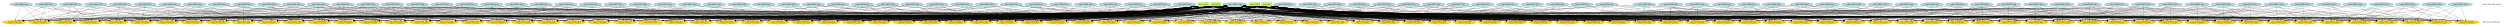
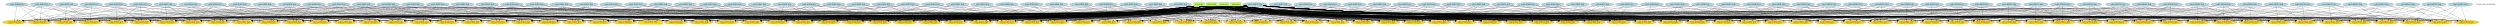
none -> (1627, 4)
(2491, 22) -> none
